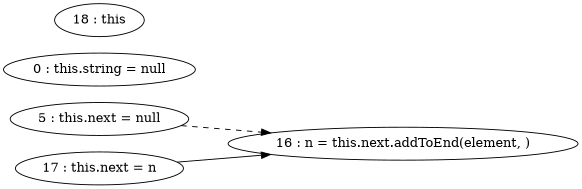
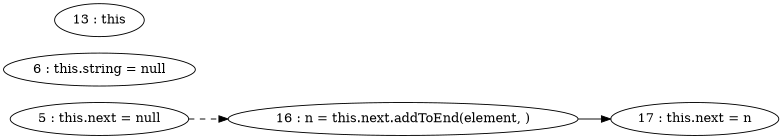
(99, 20) -> (99, 20)
(99, 70) -> (99, 70)
(219, 159) -> (590, 119)
